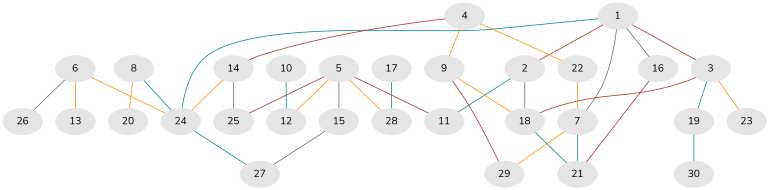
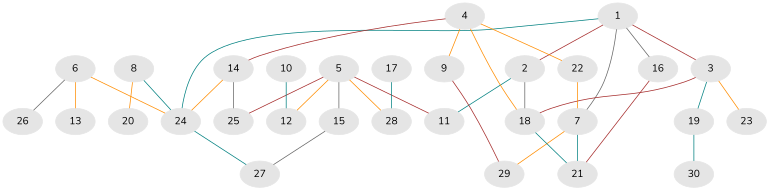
(479, 92) -> (492, 70)
